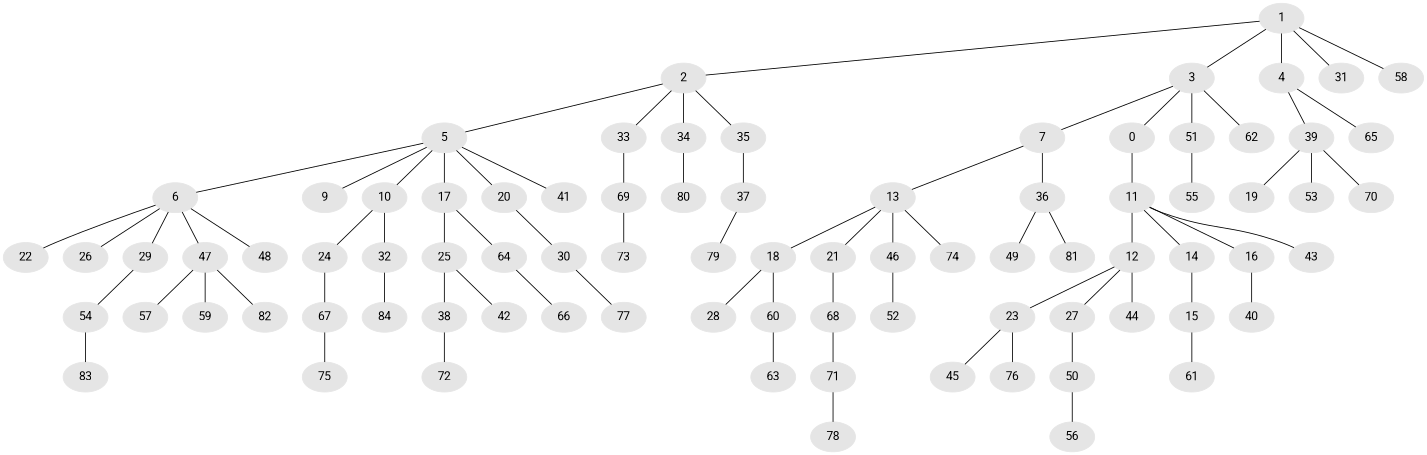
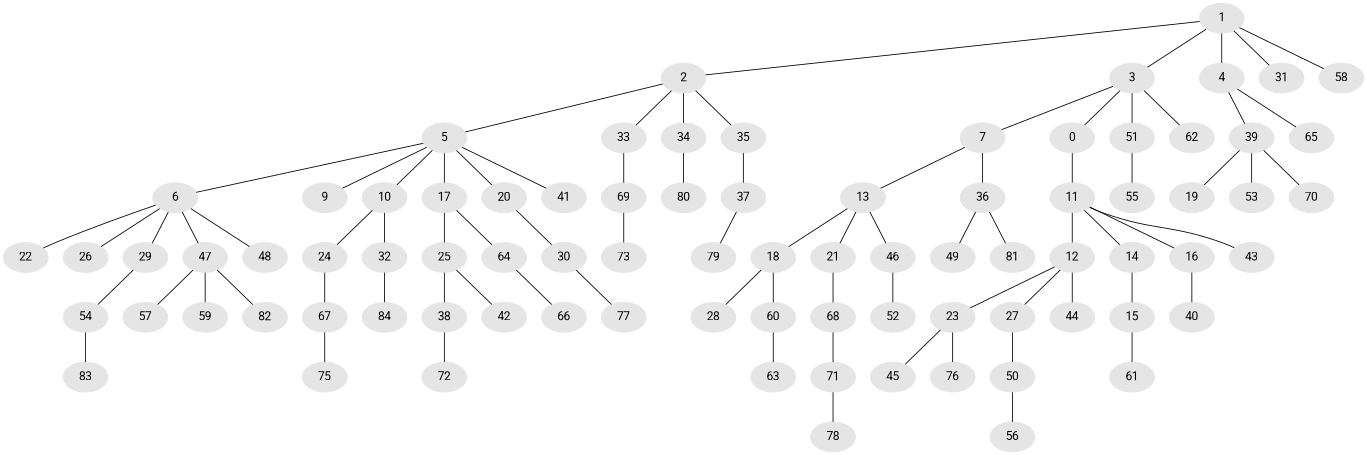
(953, 257) -> none
